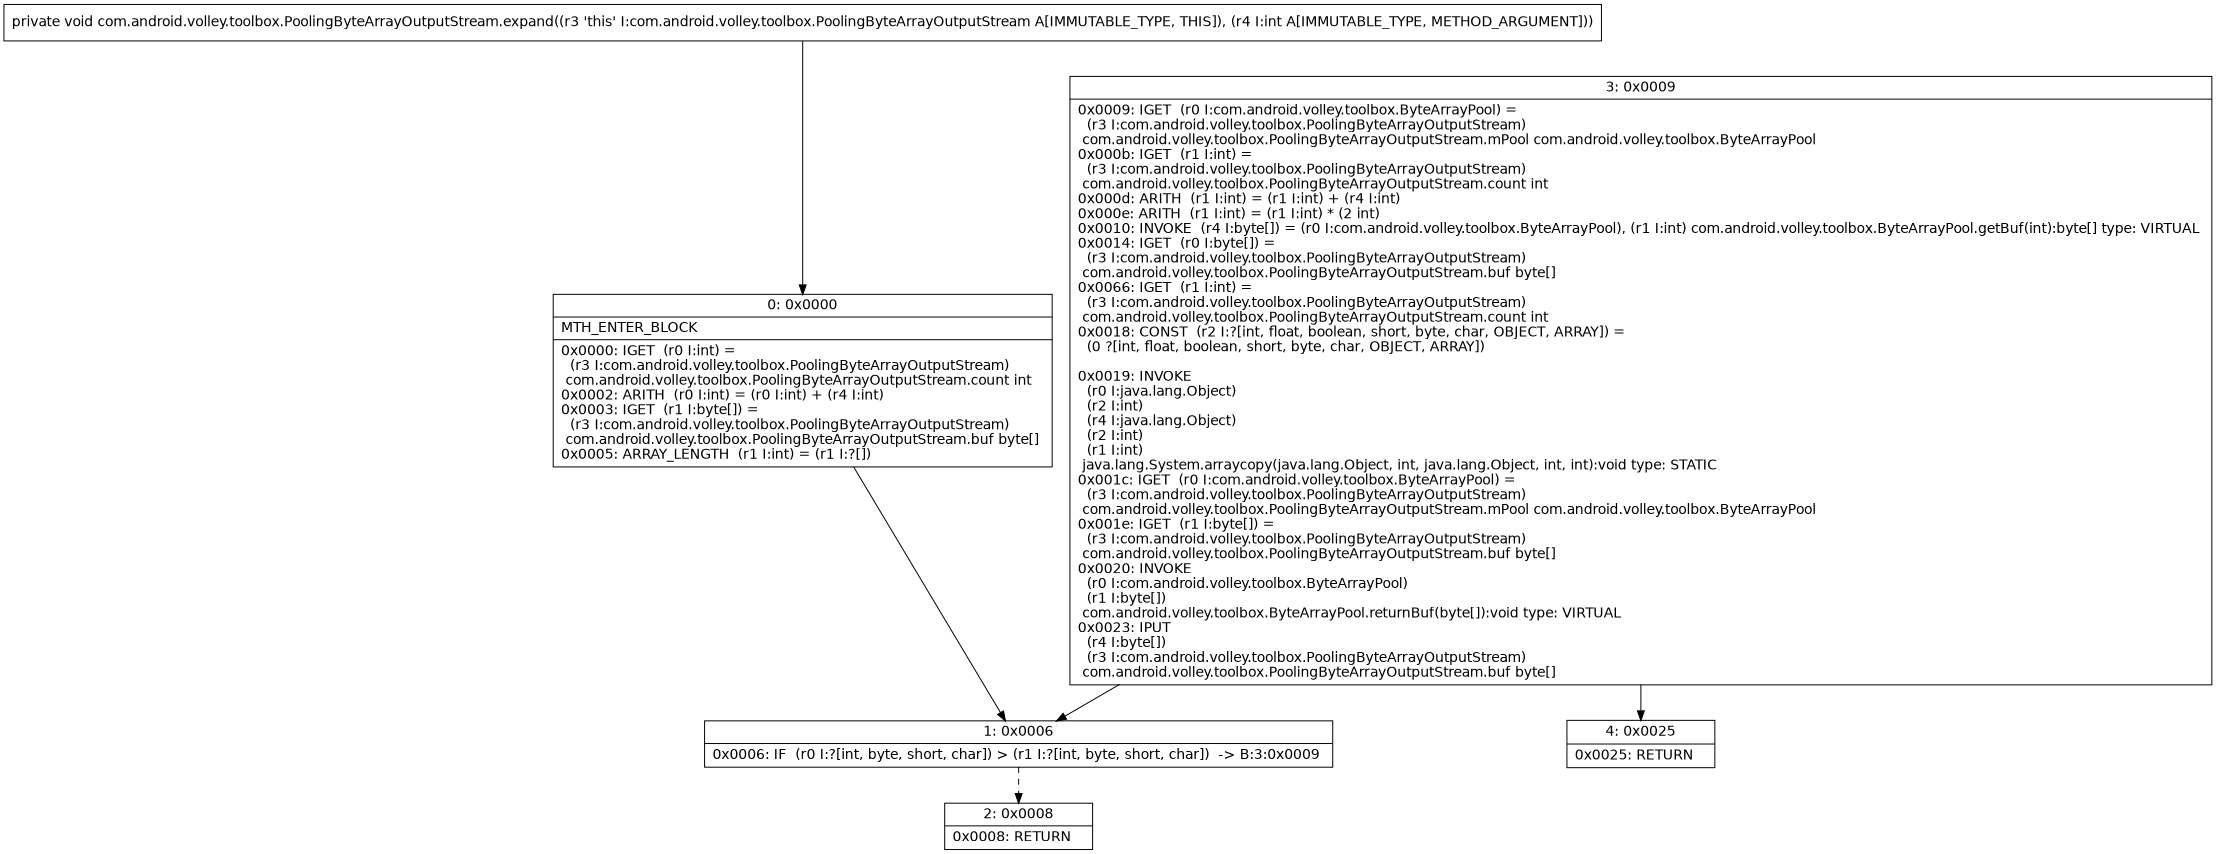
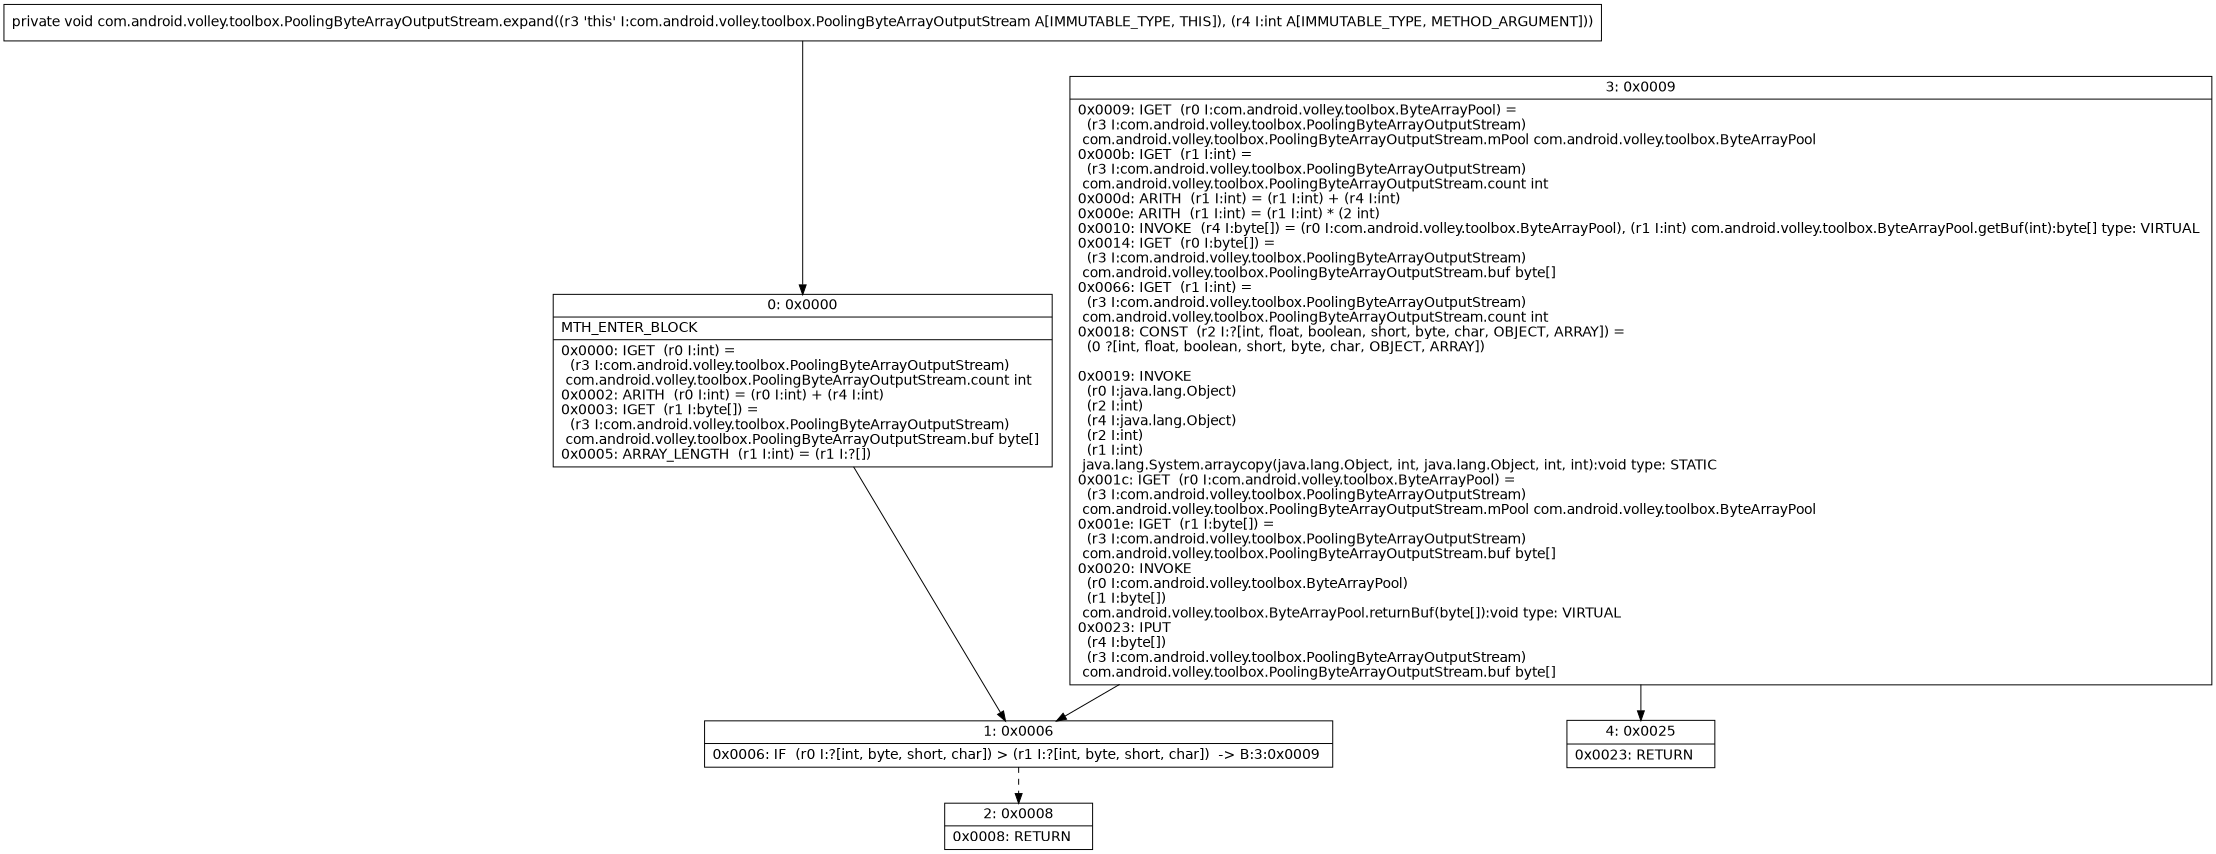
(1641, 755) -> (1641, 755)
